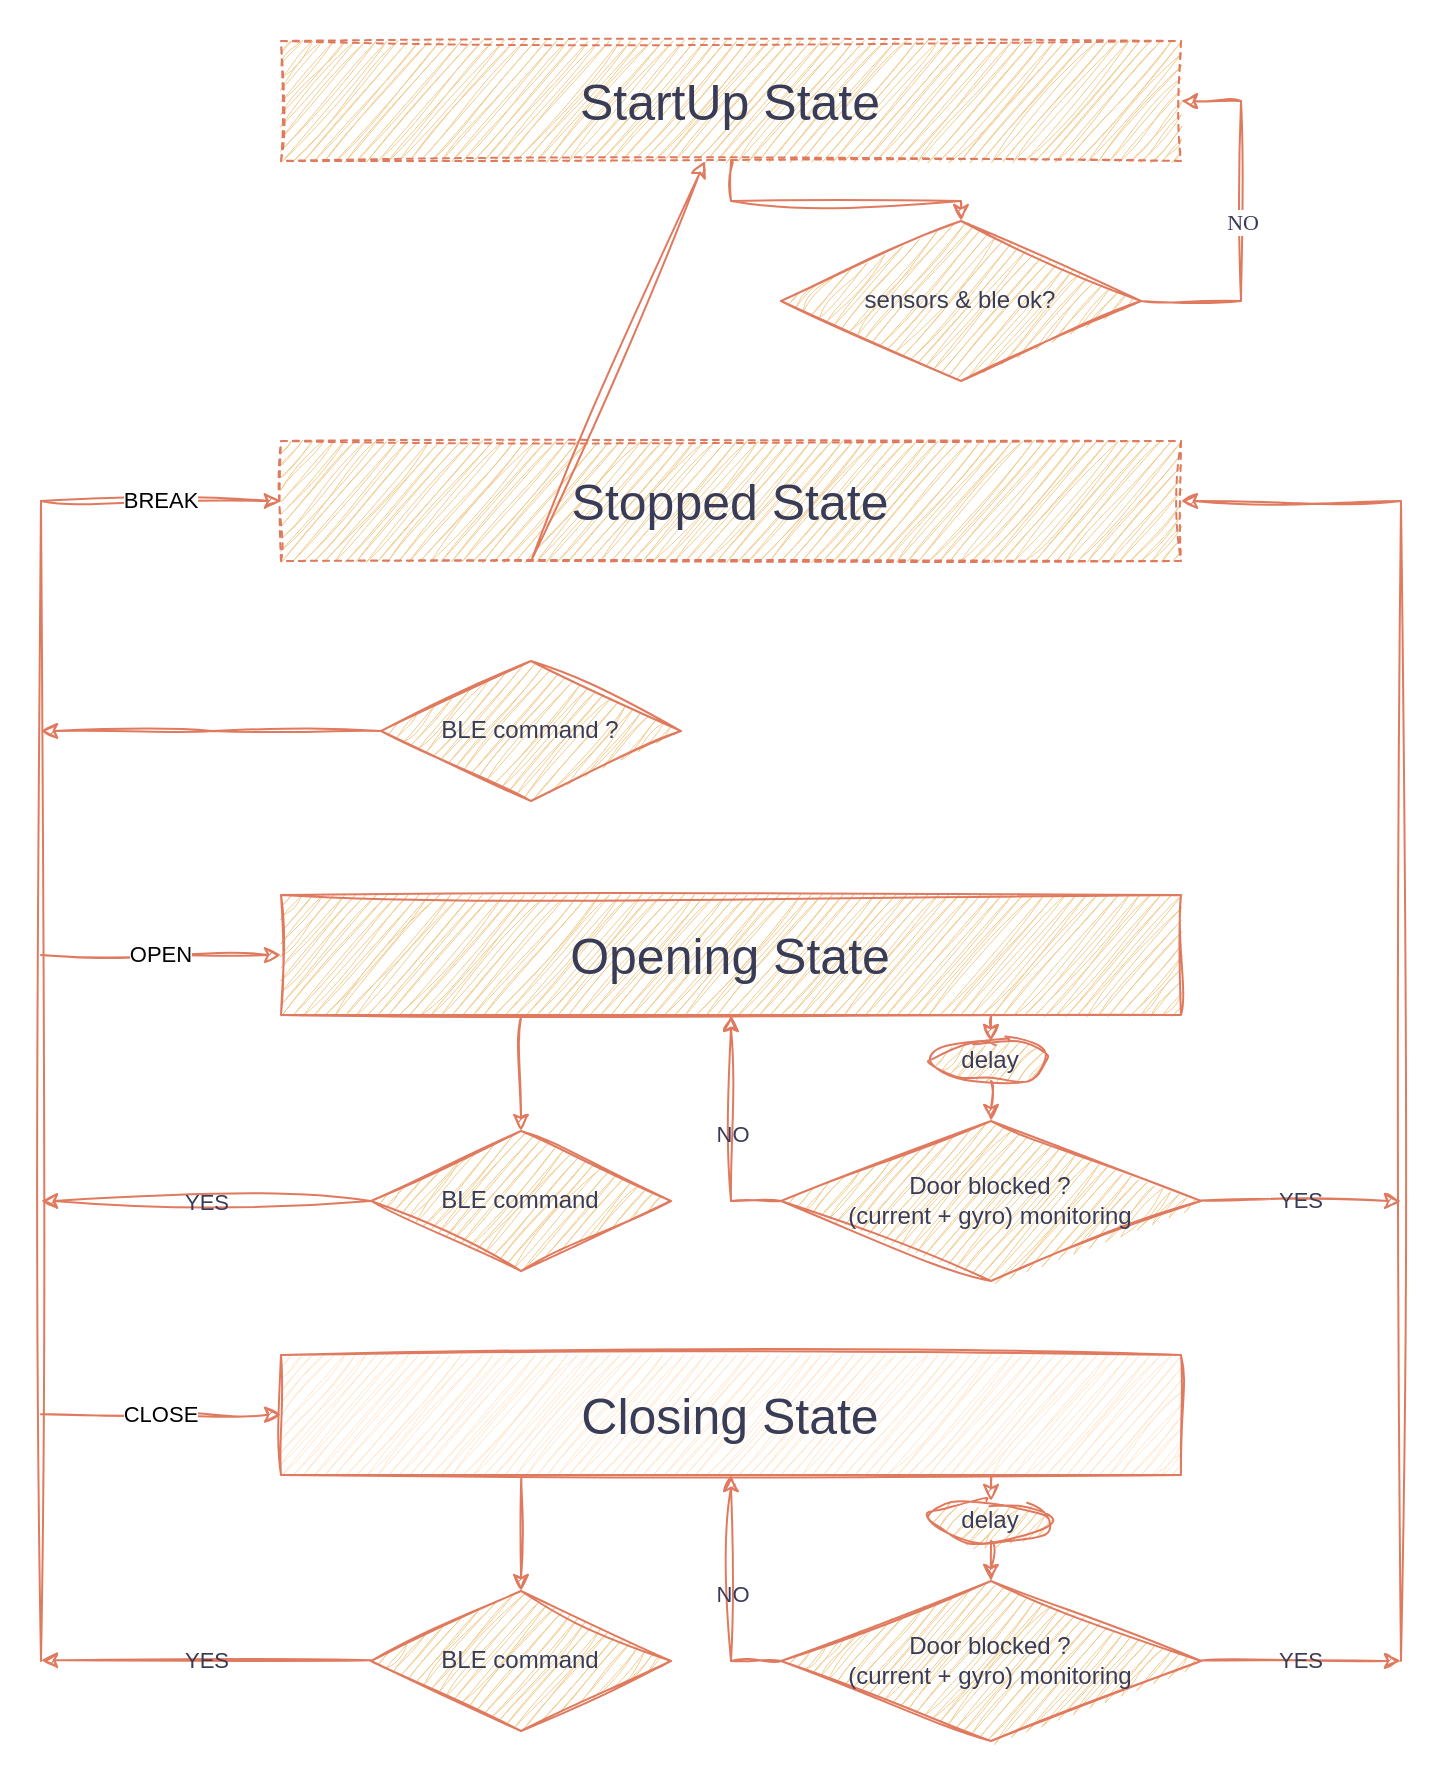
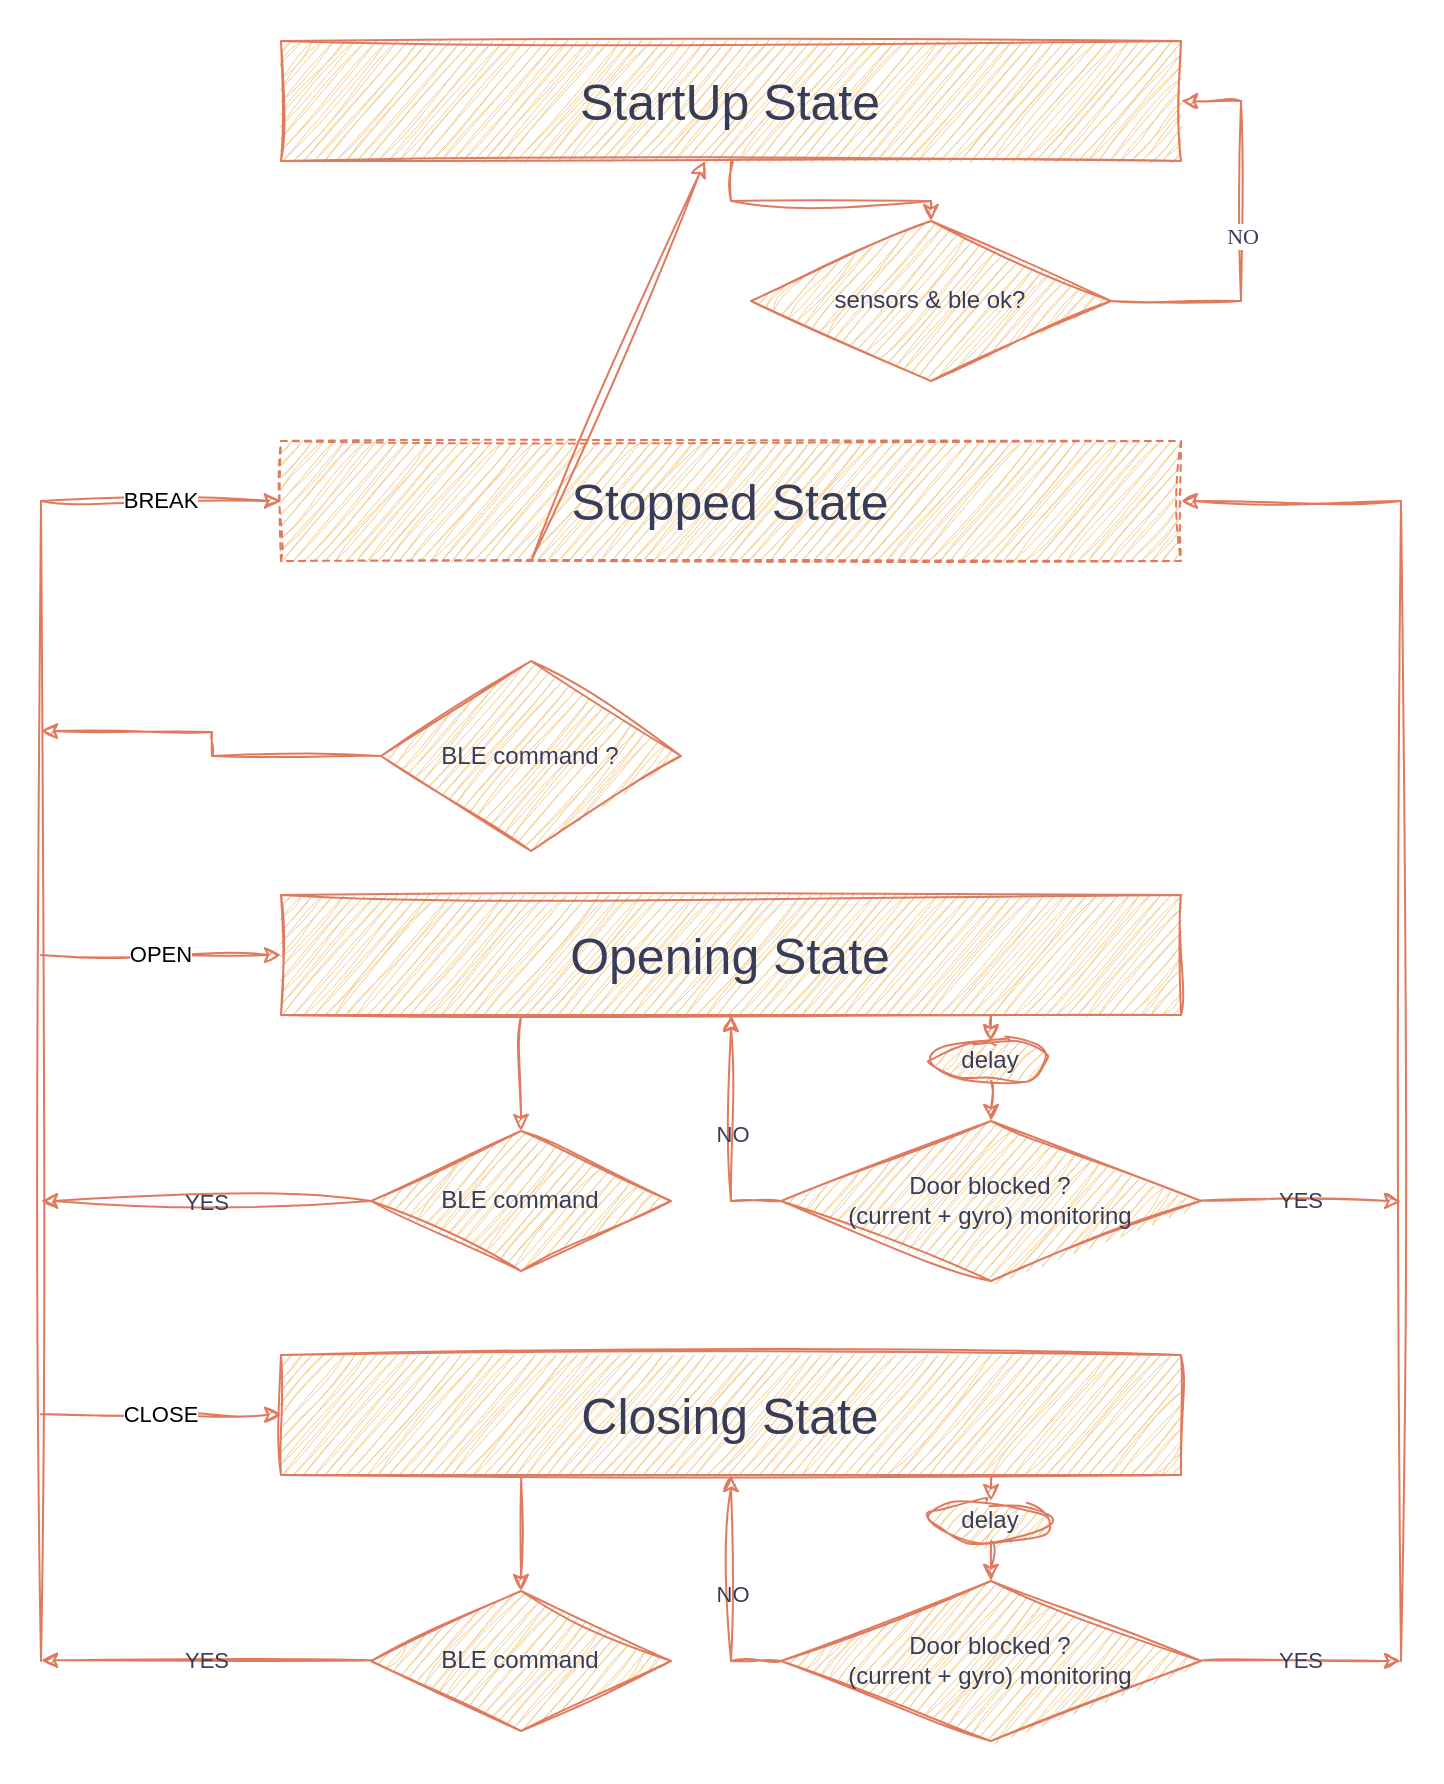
(731, 101) -> (731, 101)
(961, 301) -> (931, 301)
(531, 731) -> (531, 756)
(731, 1415) -> (731, 1415)
